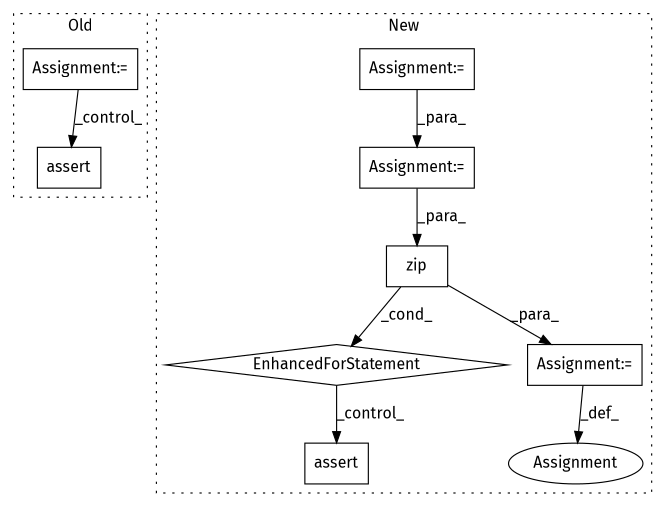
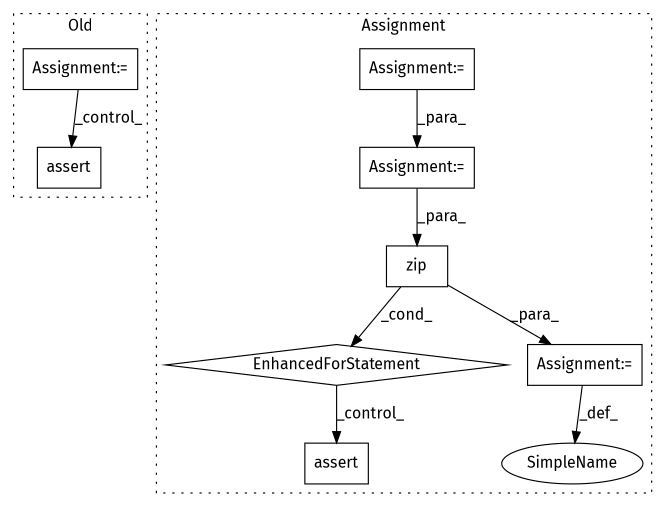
(404, 27) -> (404, 27)
(576, 464) -> (572, 464)
